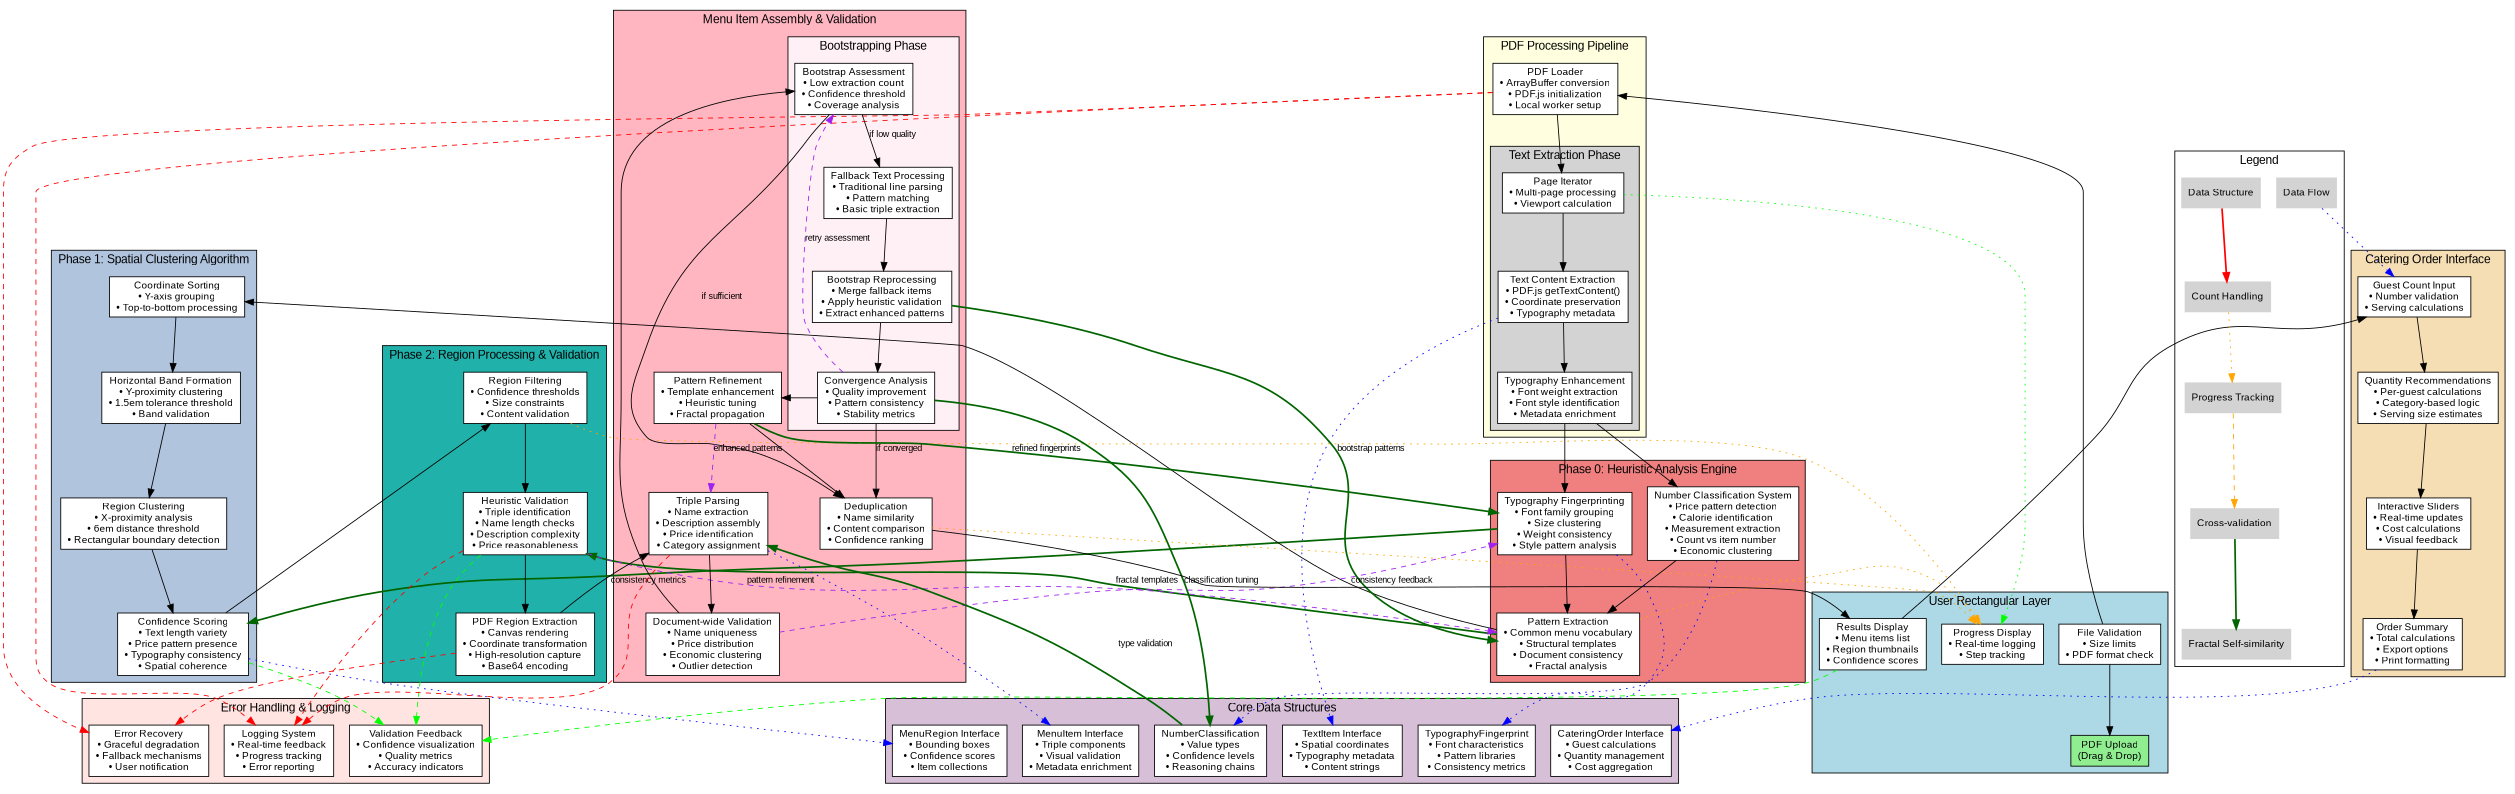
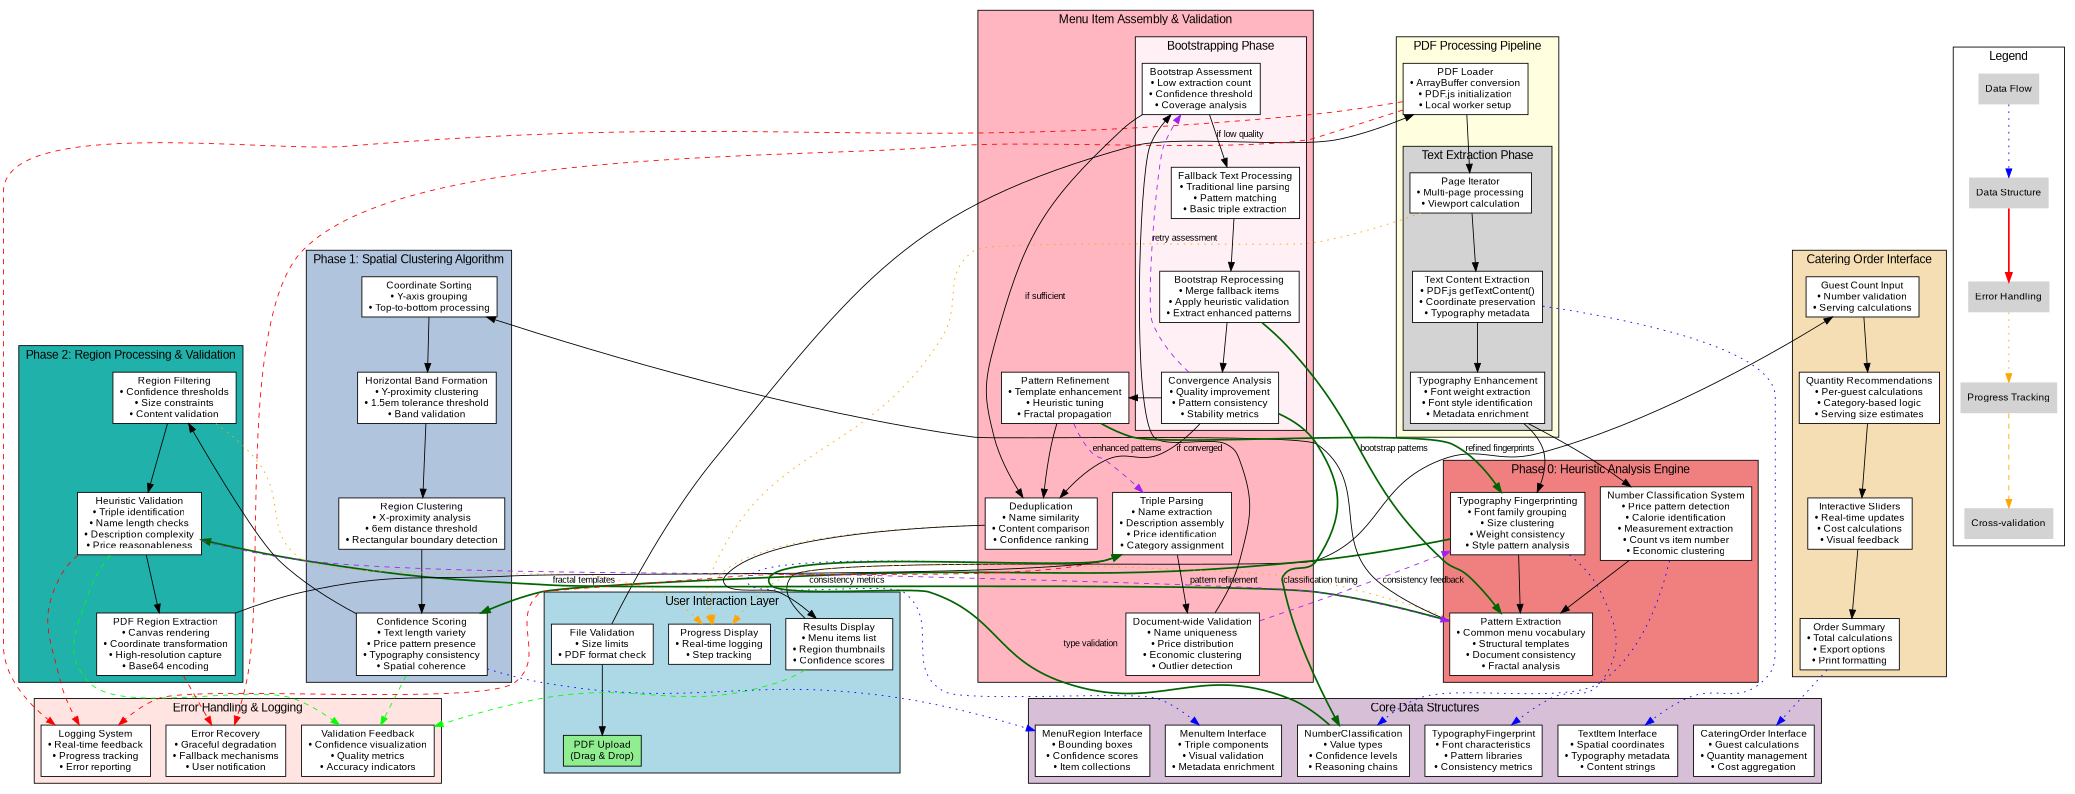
(2355, 239) -> (2009, 137)
(1993, 255) -> (966, 258)
(2228, 297) -> (2009, 297)
(1990, 602) -> (722, 602)
(2236, 644) -> none
